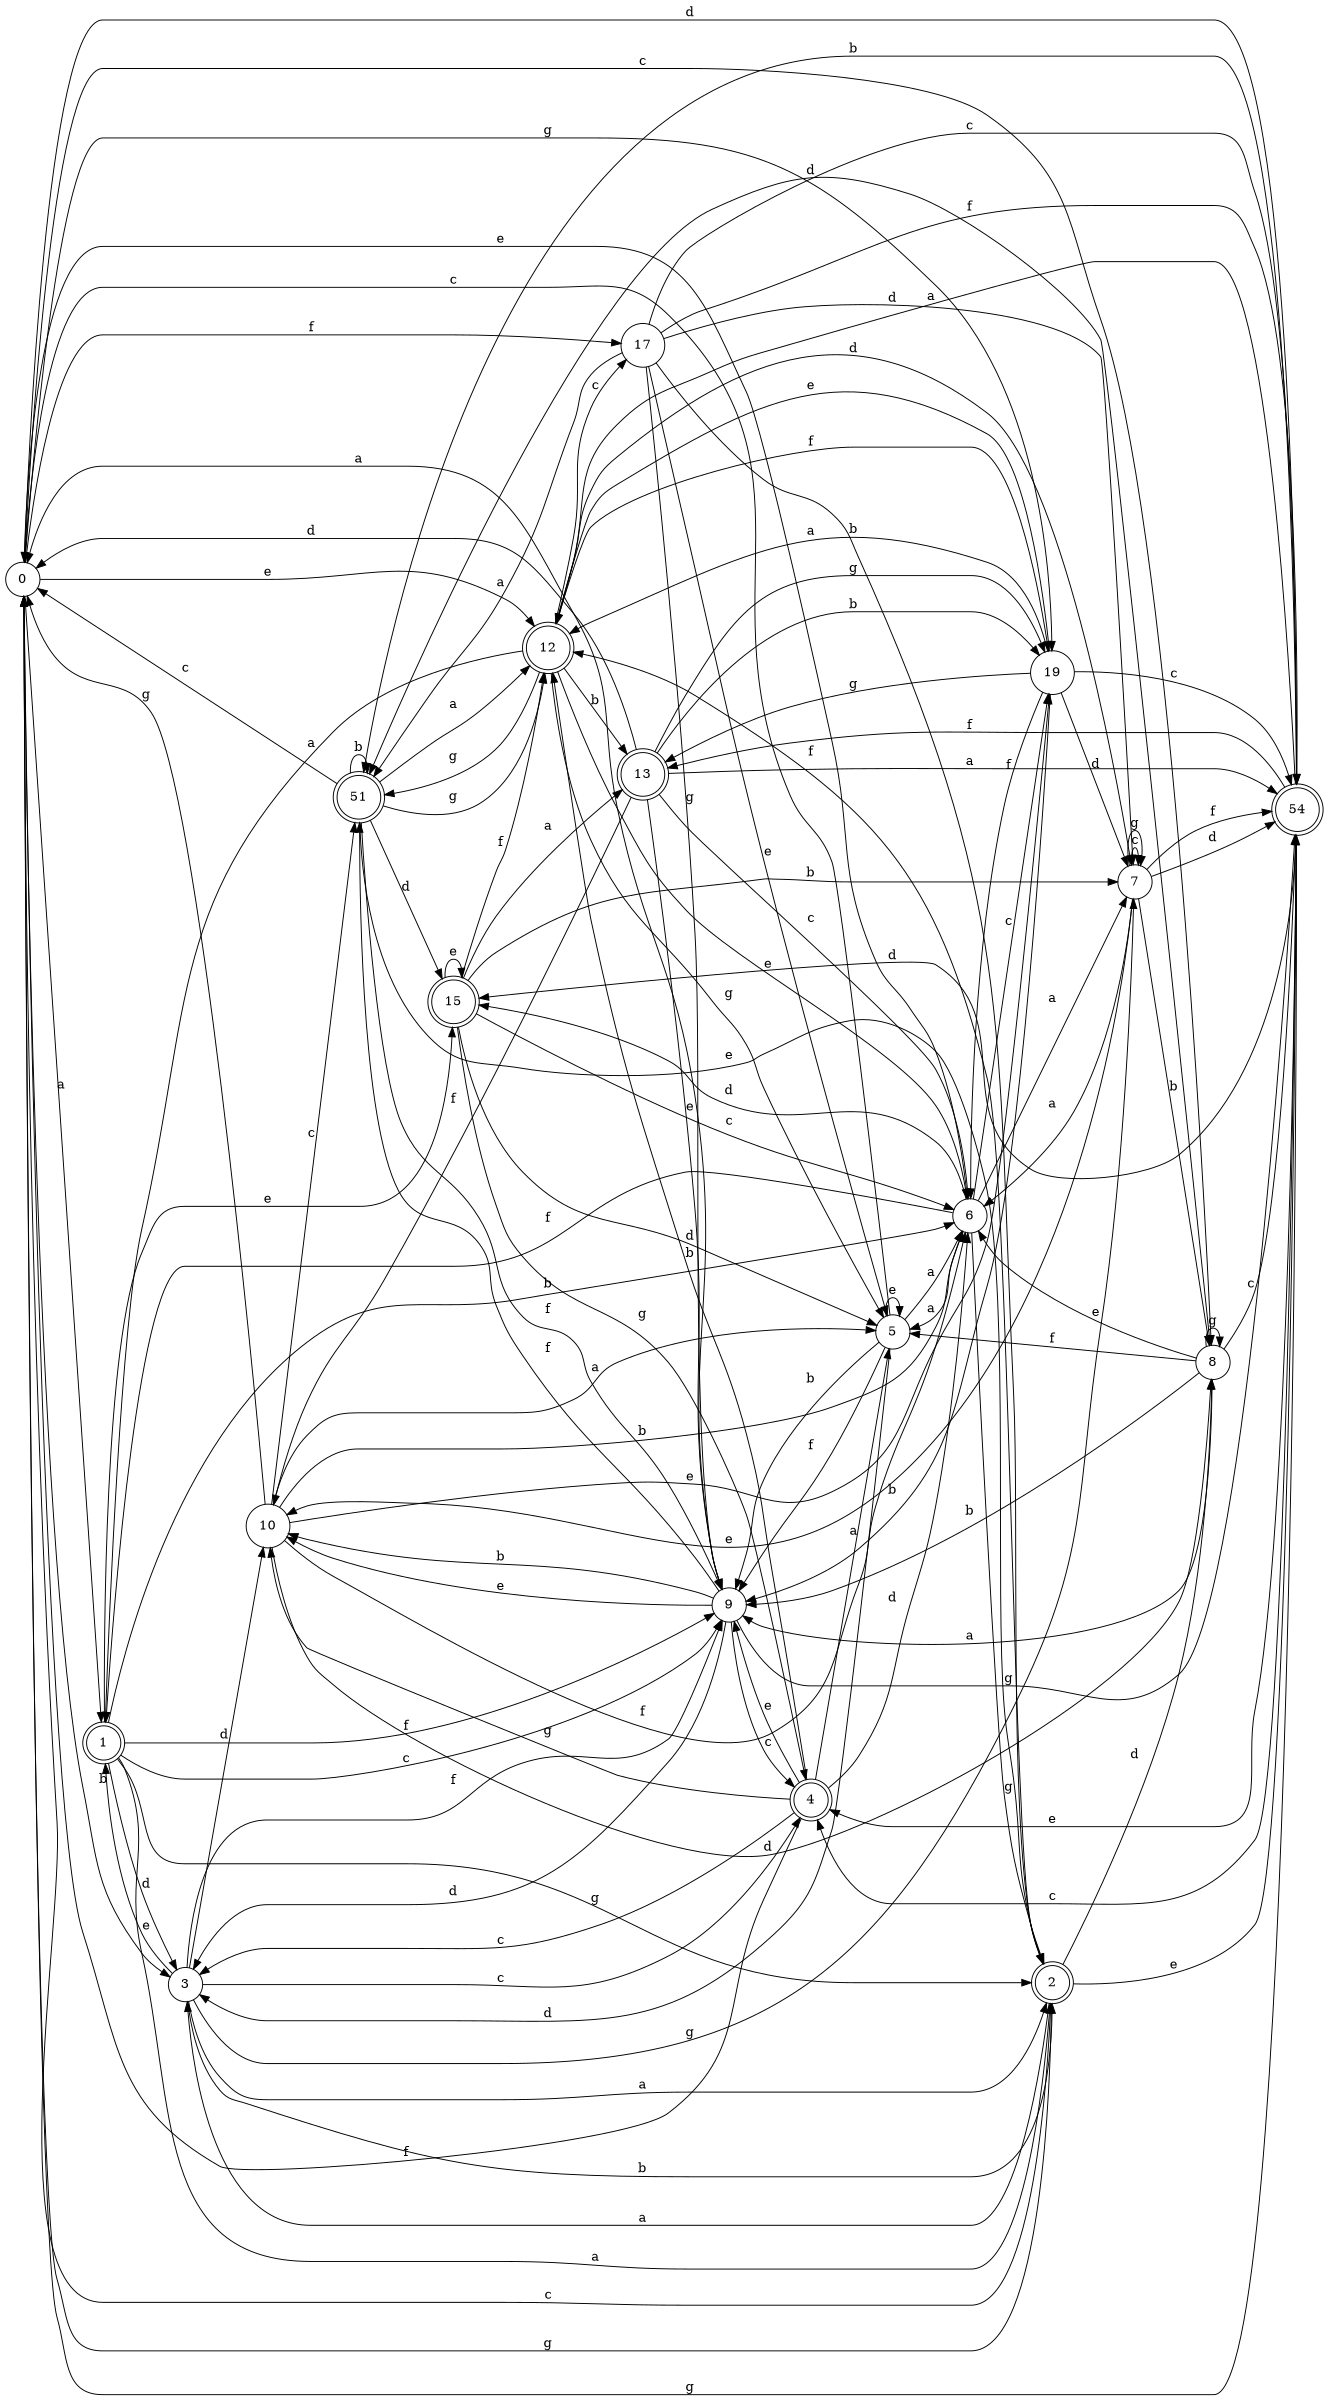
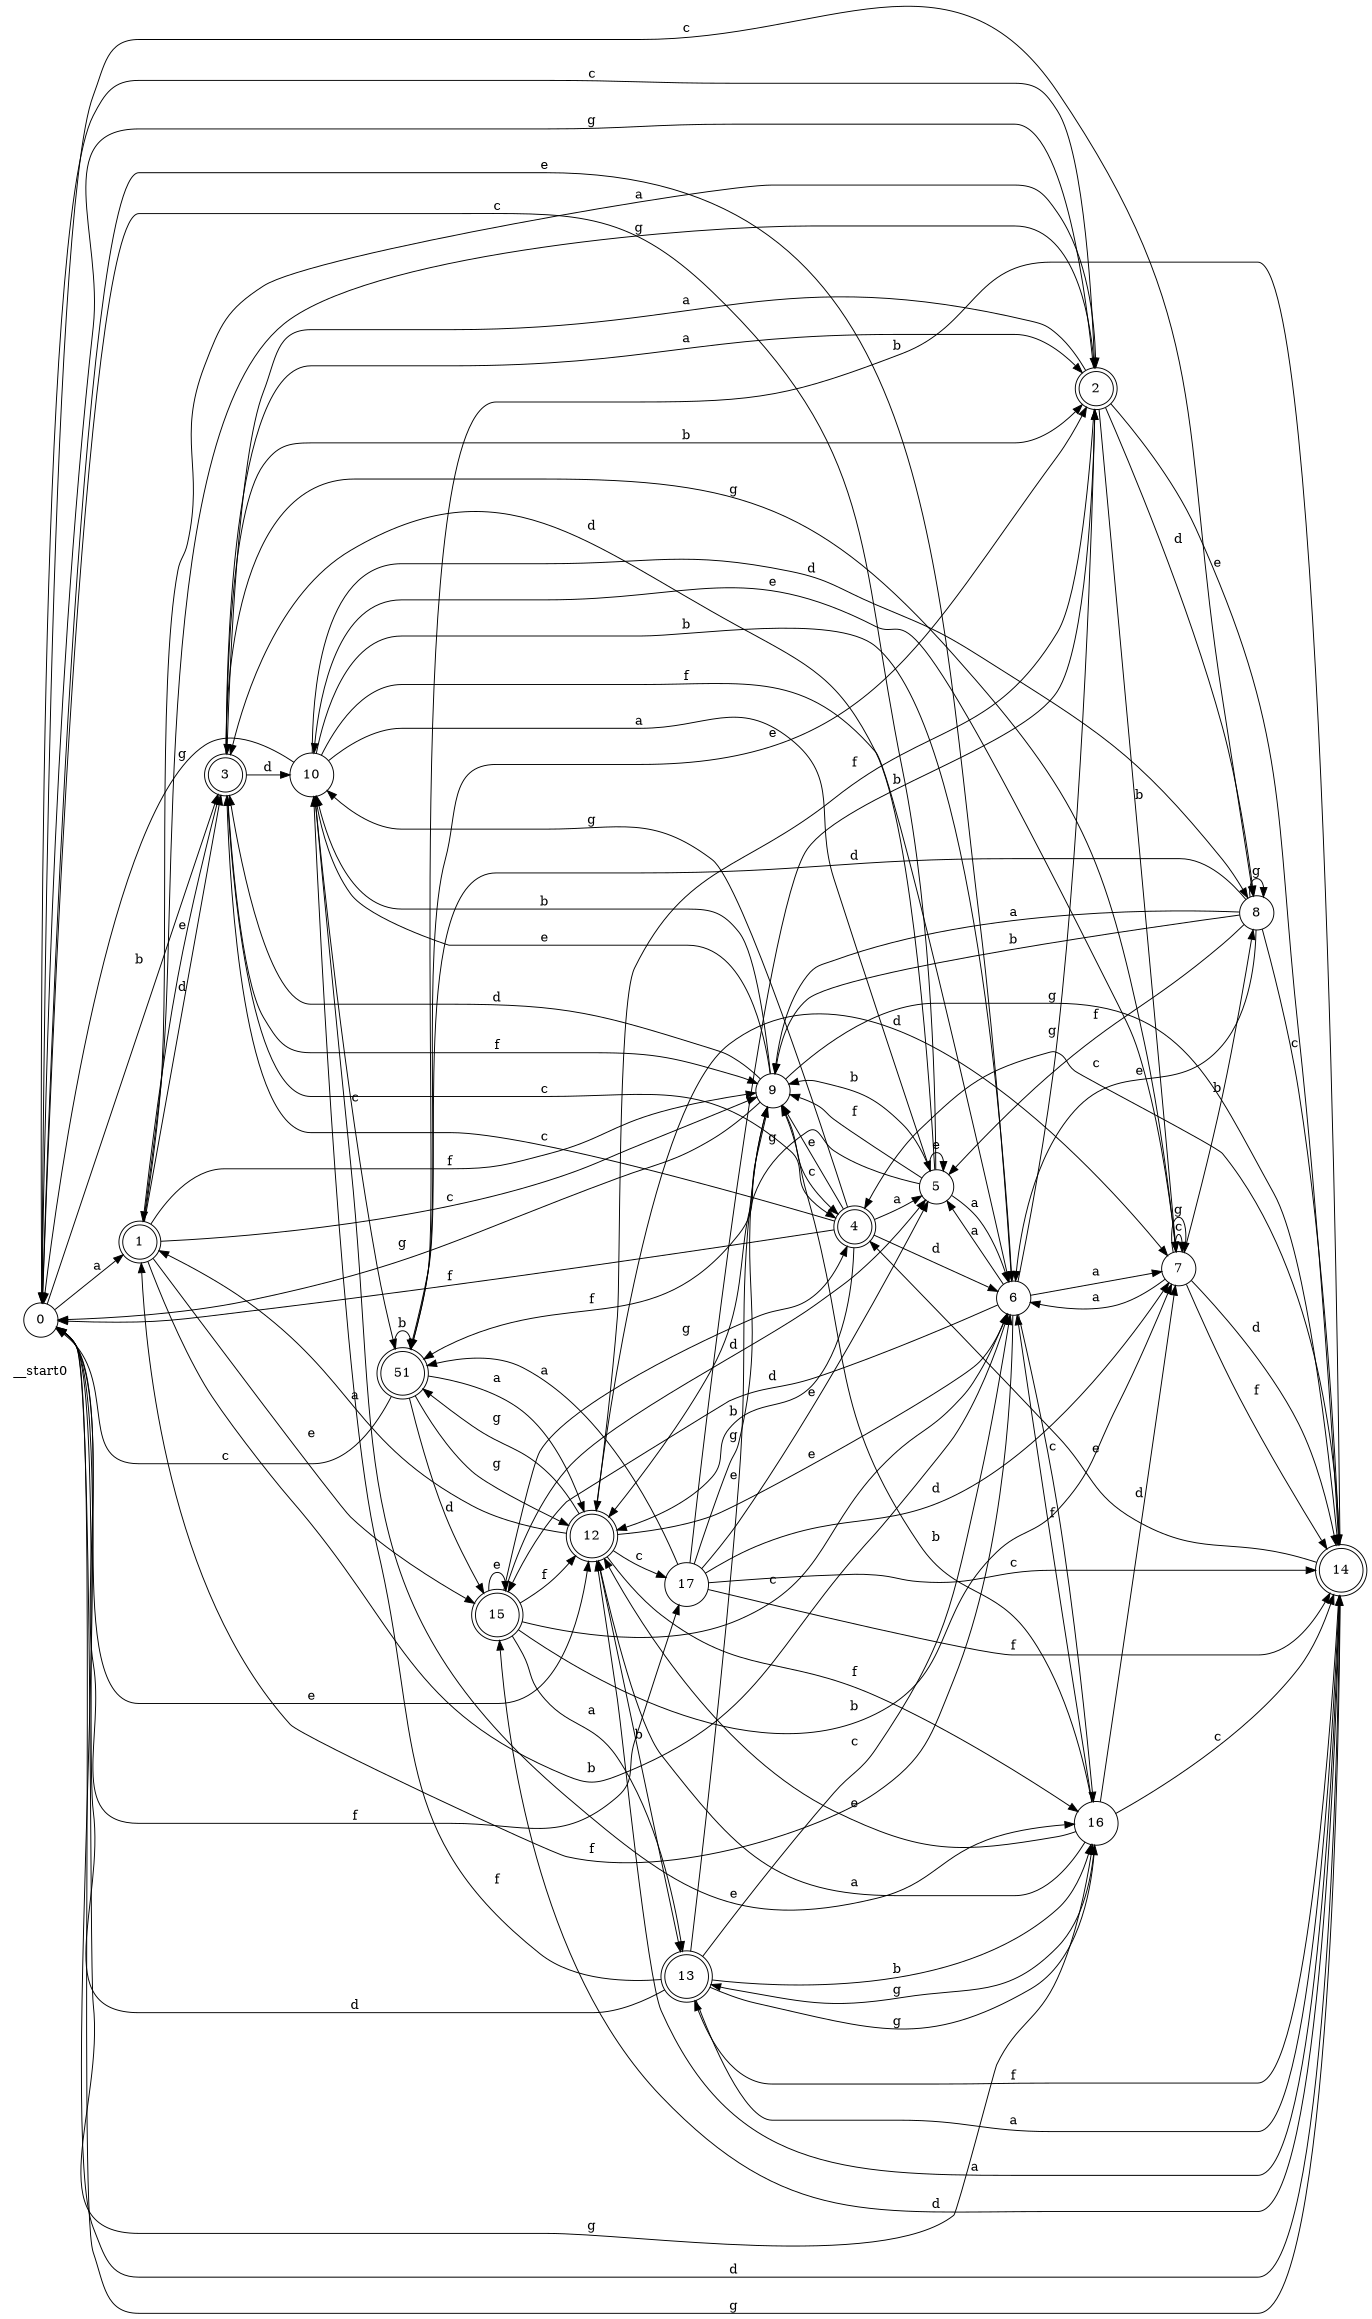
(359, 459) -> (403, 1243)
(1052, 673) -> (1096, 1823)
(1297, 810) -> (1341, 1570)
none -> (1137, 826)
(705, 992) -> (738, 1291)
(484, 1227) -> none
none -> (41, 1371)
(186, 1985) -> (225, 775)
